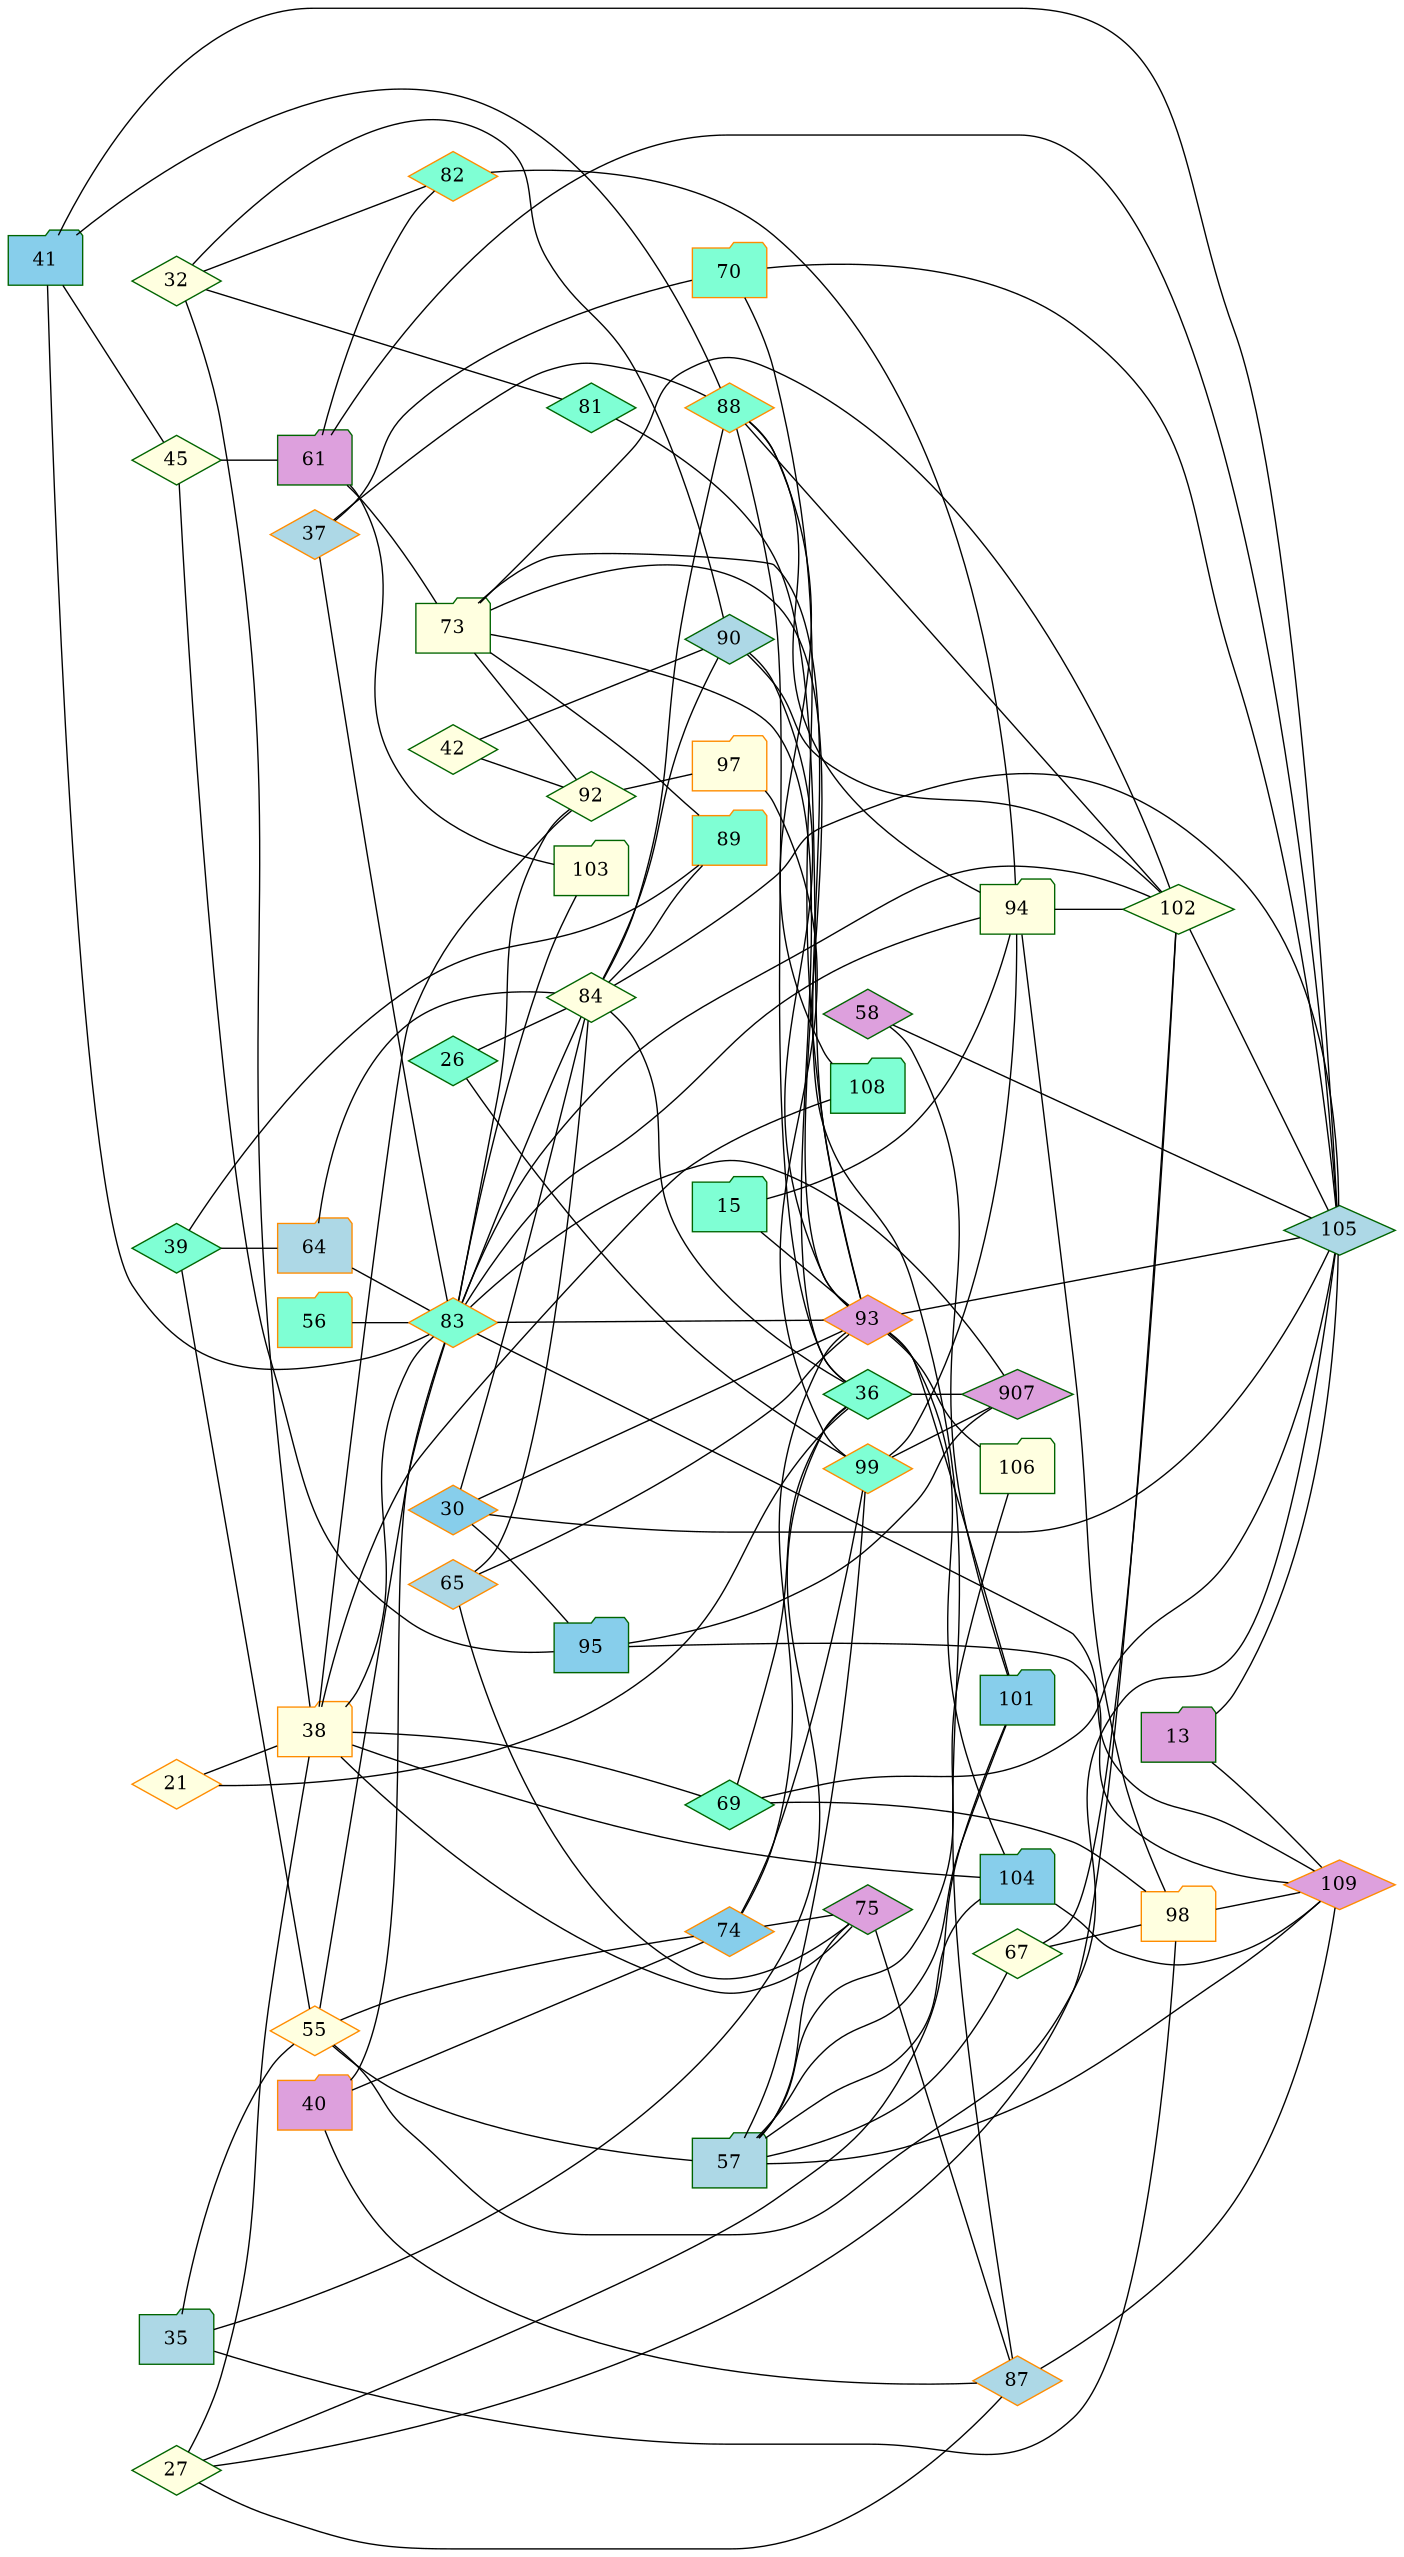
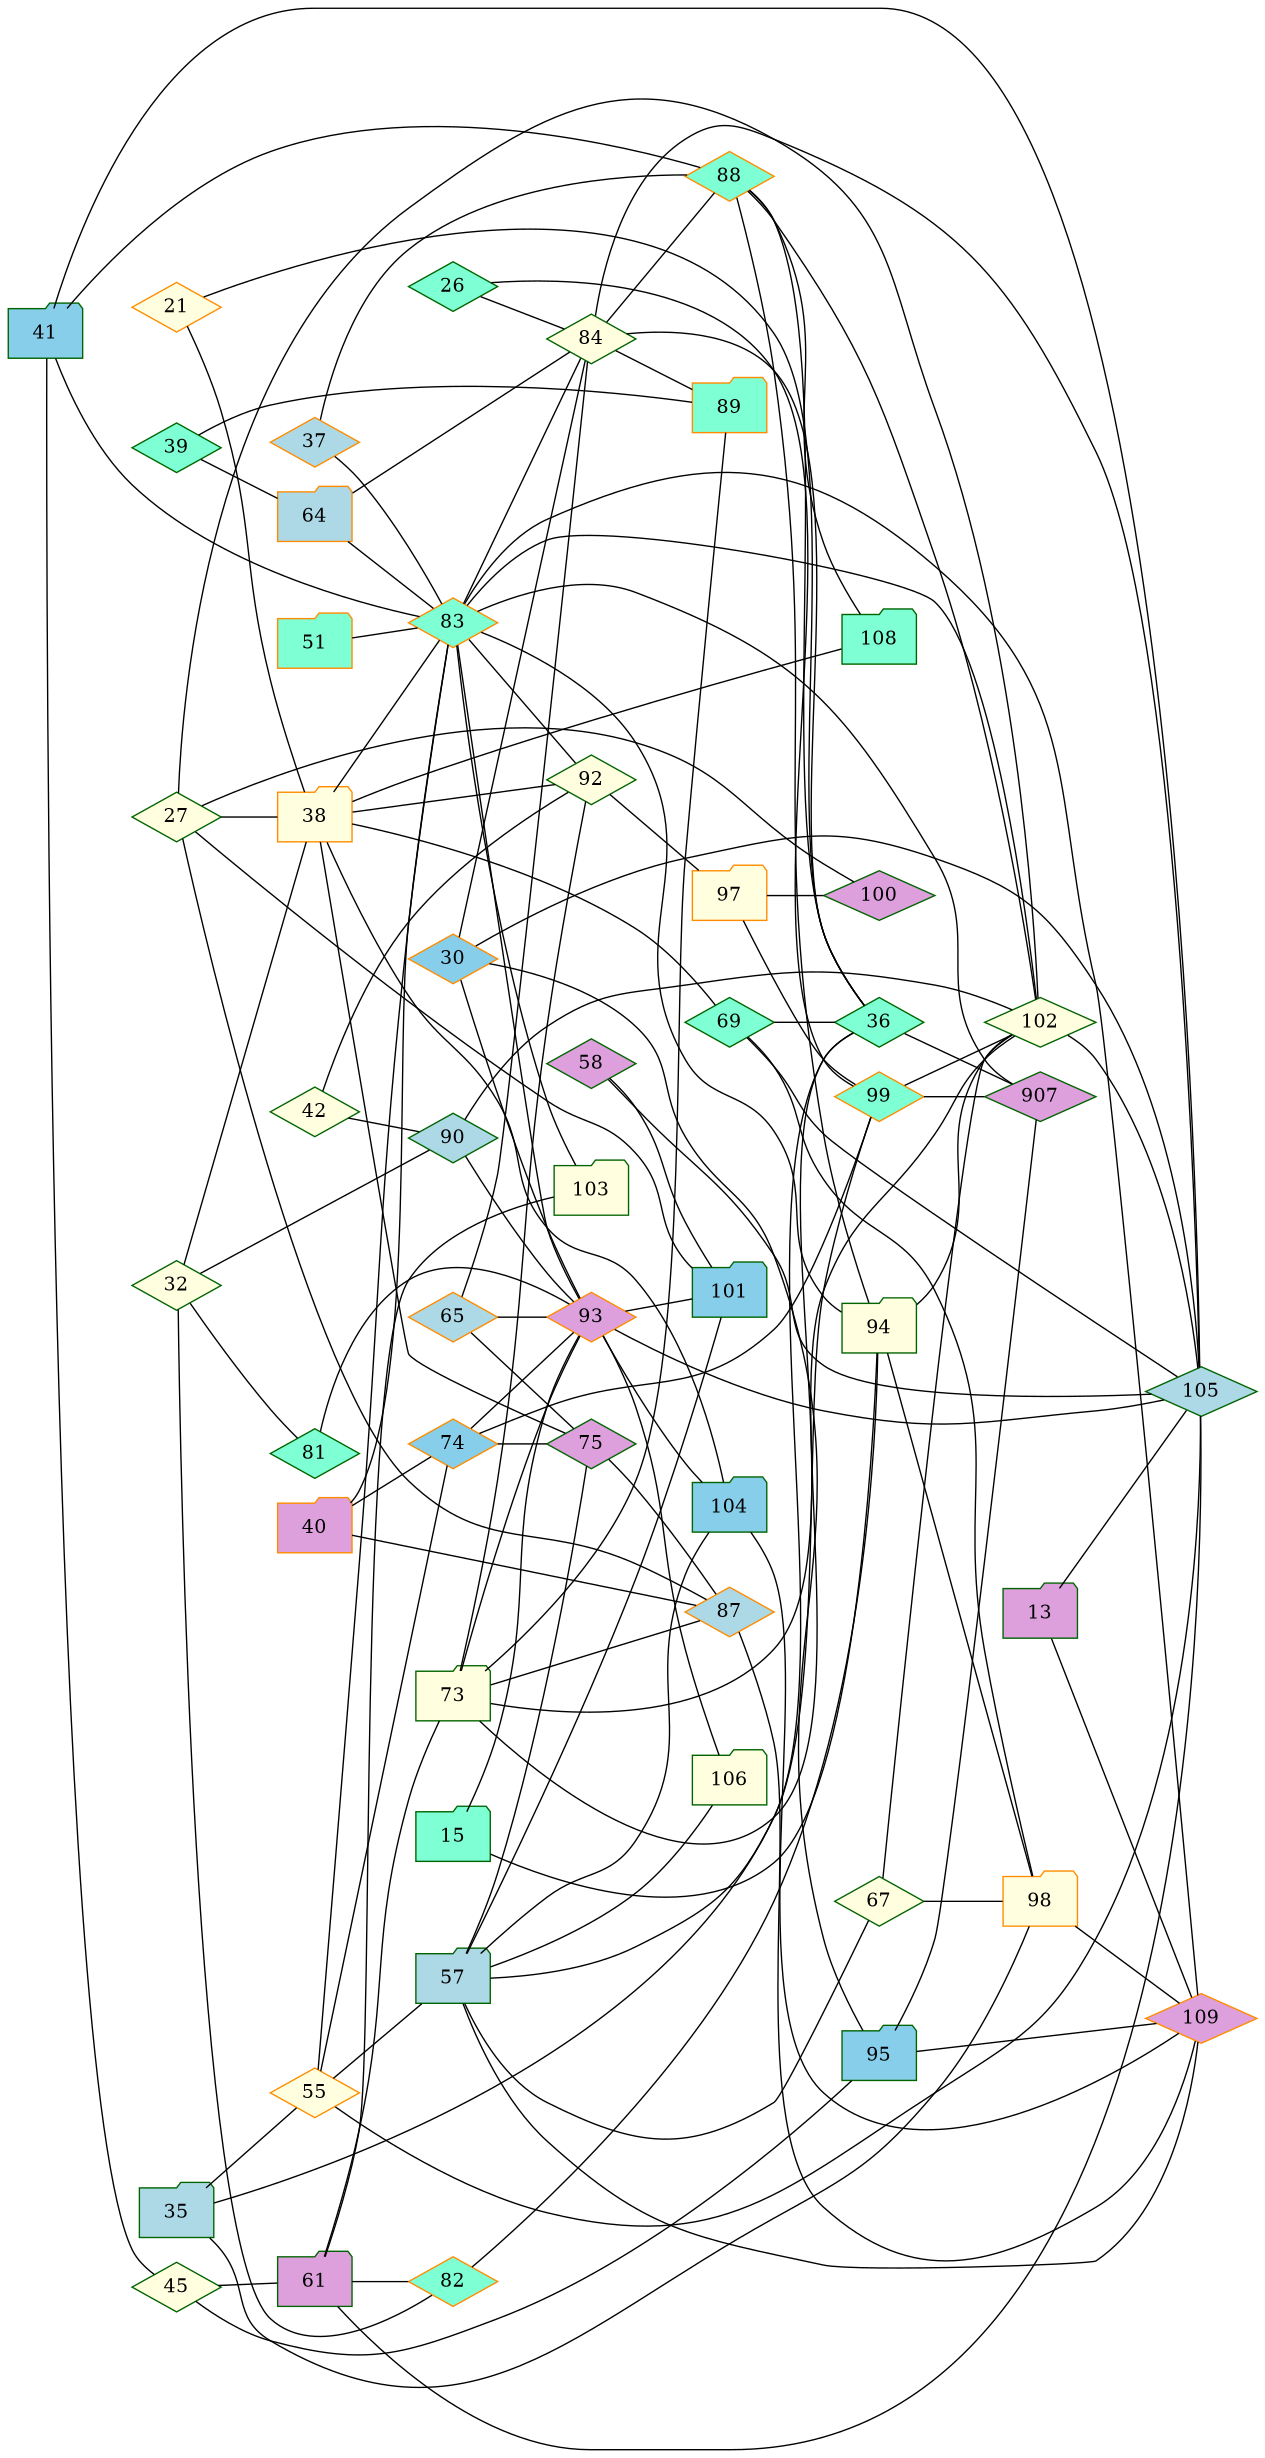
(730, 273) -> none
(675, 760) -> none
none -> (879, 896)
(991, 1206) -> (948, 1065)
(315, 1323) -> (315, 643)
(246, 1640) -> none
